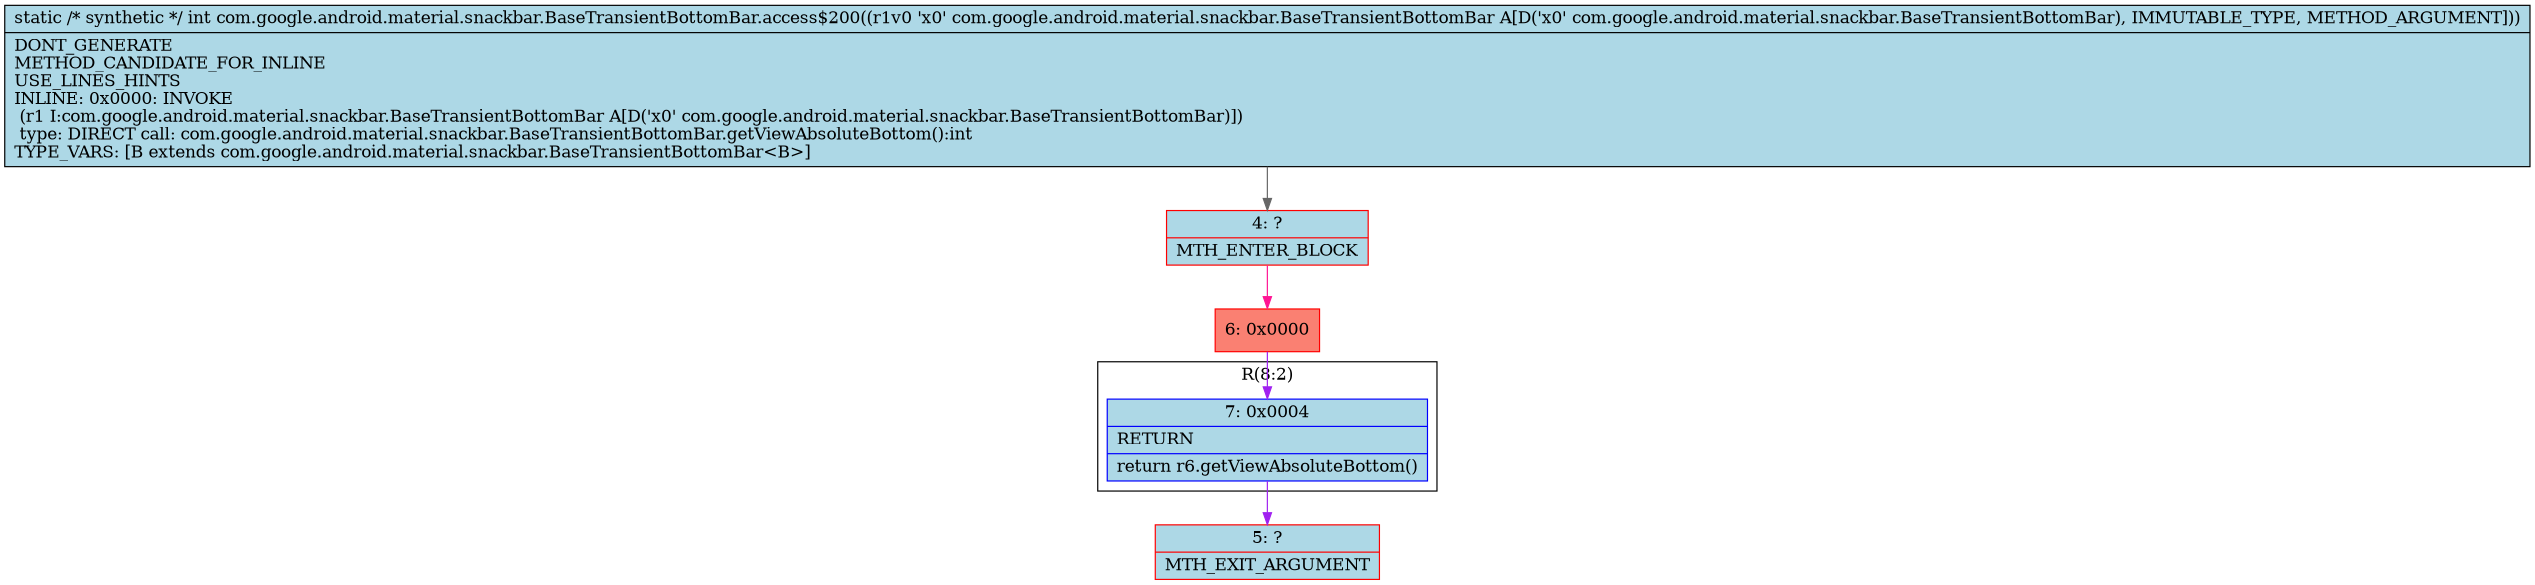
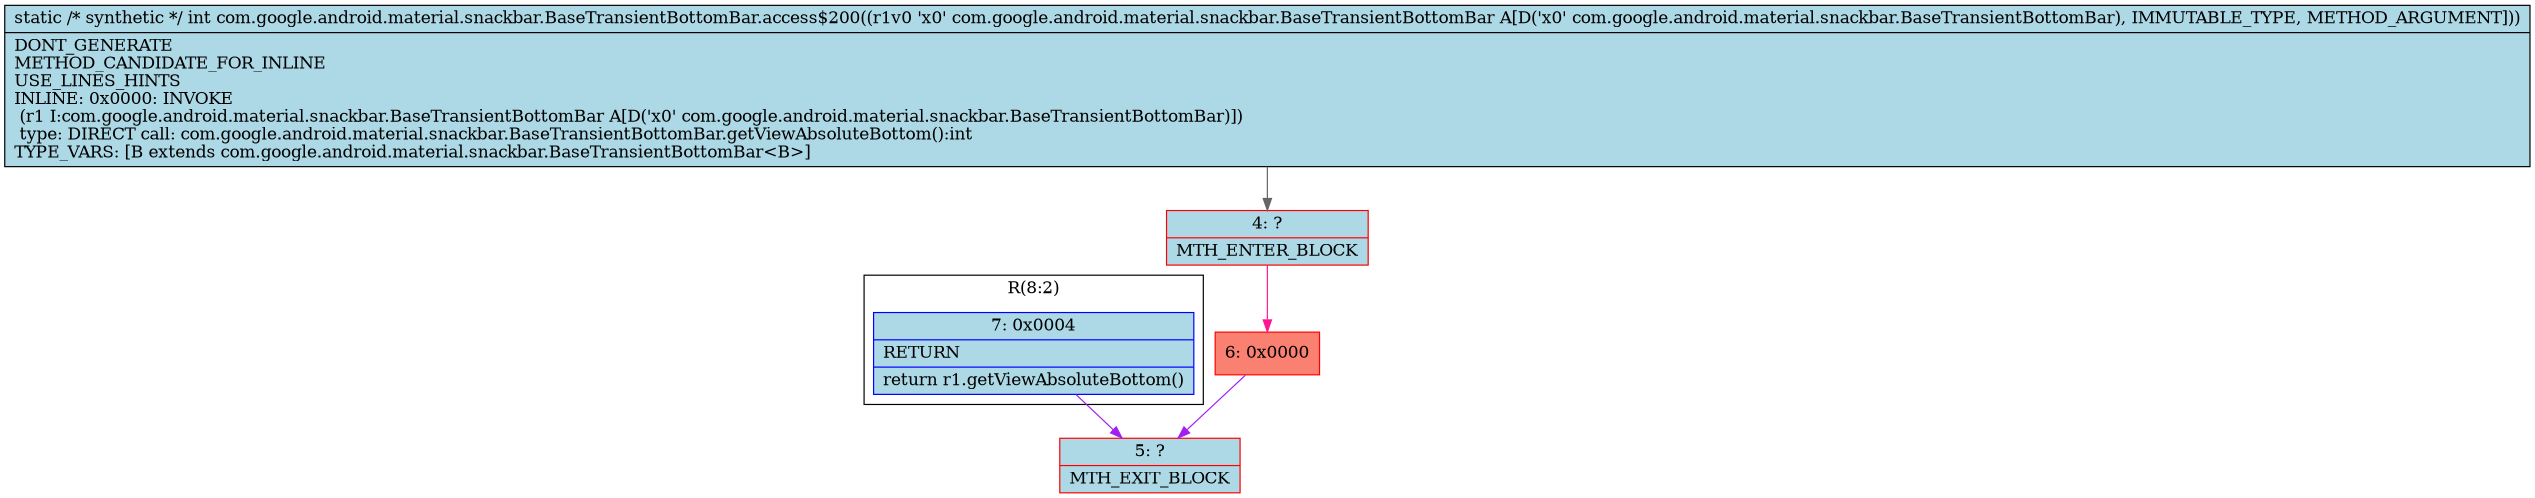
(1267, 369) -> (1216, 402)
(1267, 467) -> (1034, 380)
(1267, 565) -> (1150, 479)
